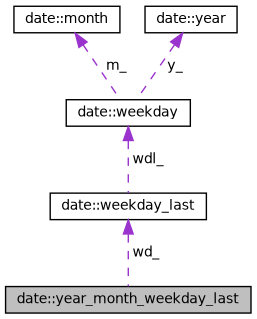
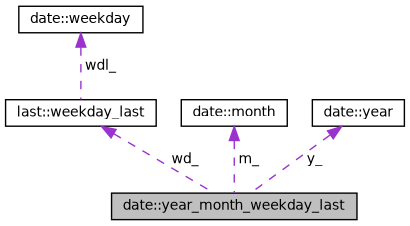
(102, 72) -> (234, 167)
(156, 72) -> (290, 164)
(128, 206) -> (81, 113)
